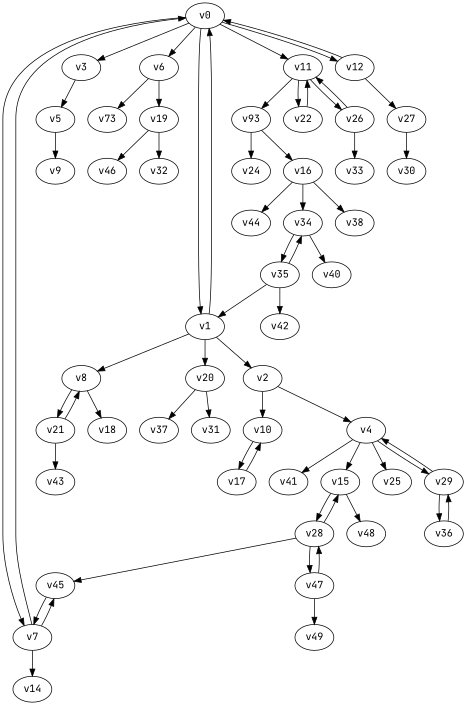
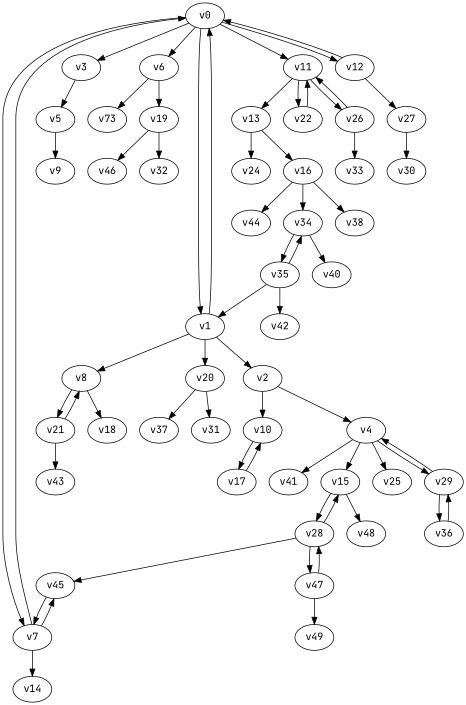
(251, 119) -> (251, 119)
